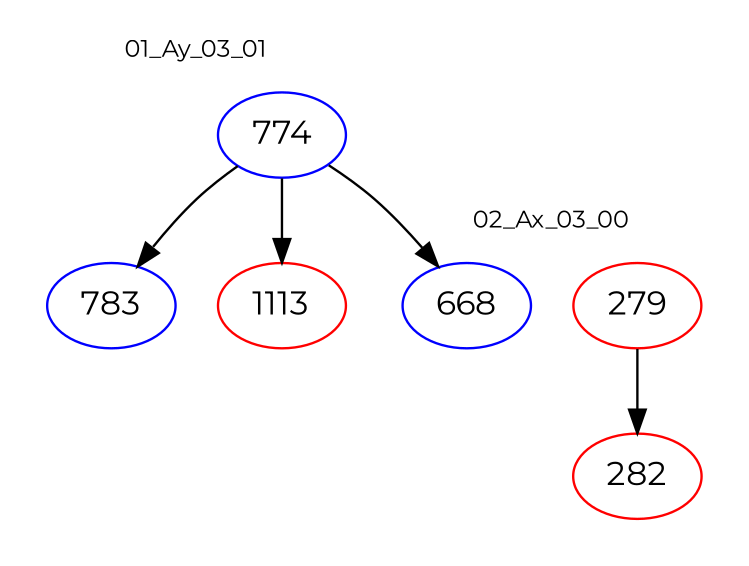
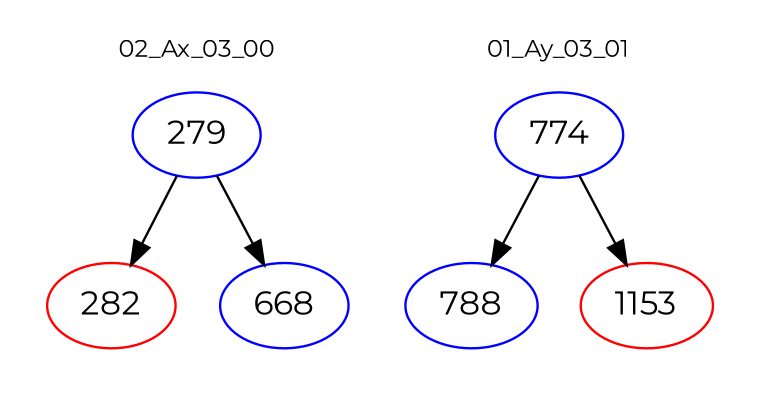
(399, 222) -> (235, 210)
(111, 306) -> (472, 306)
(282, 306) -> (647, 306)
(637, 306) -> (197, 135)
